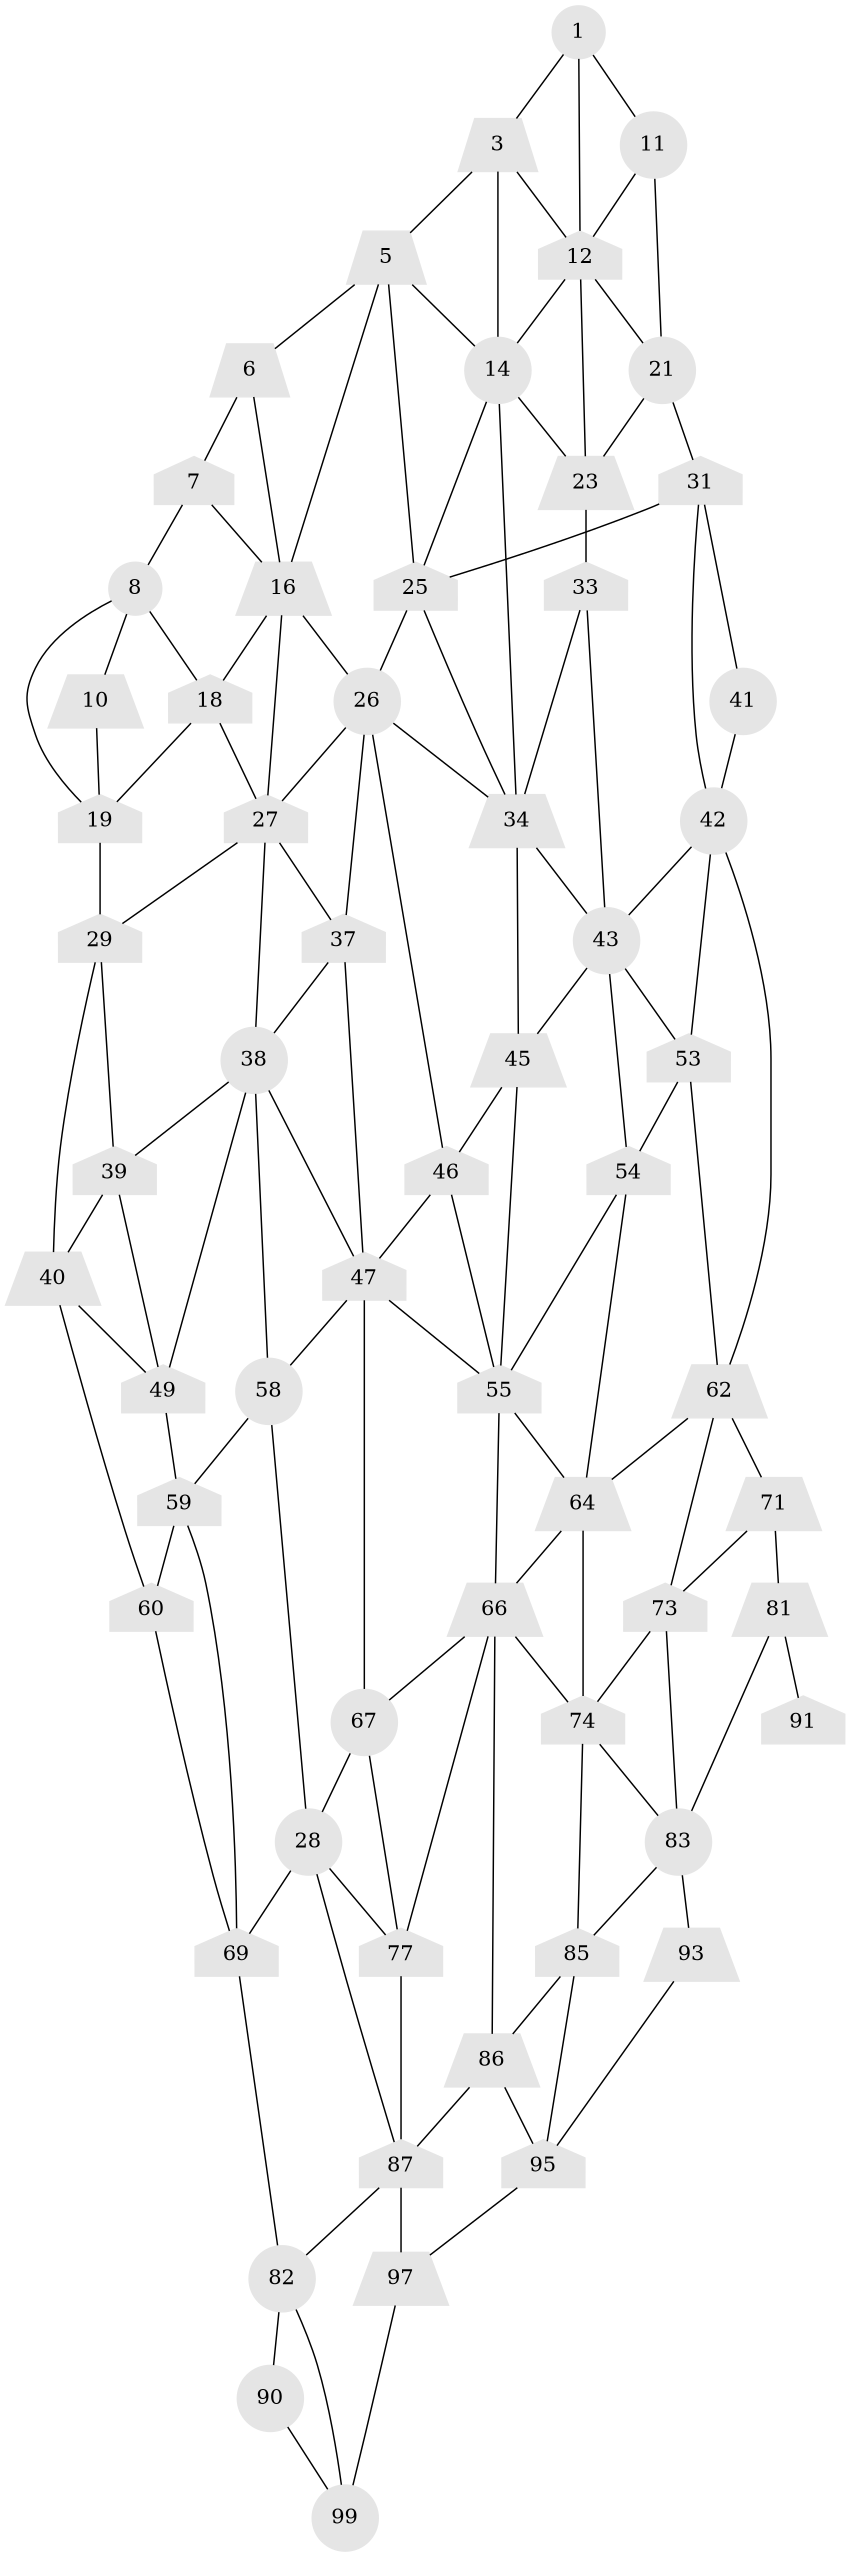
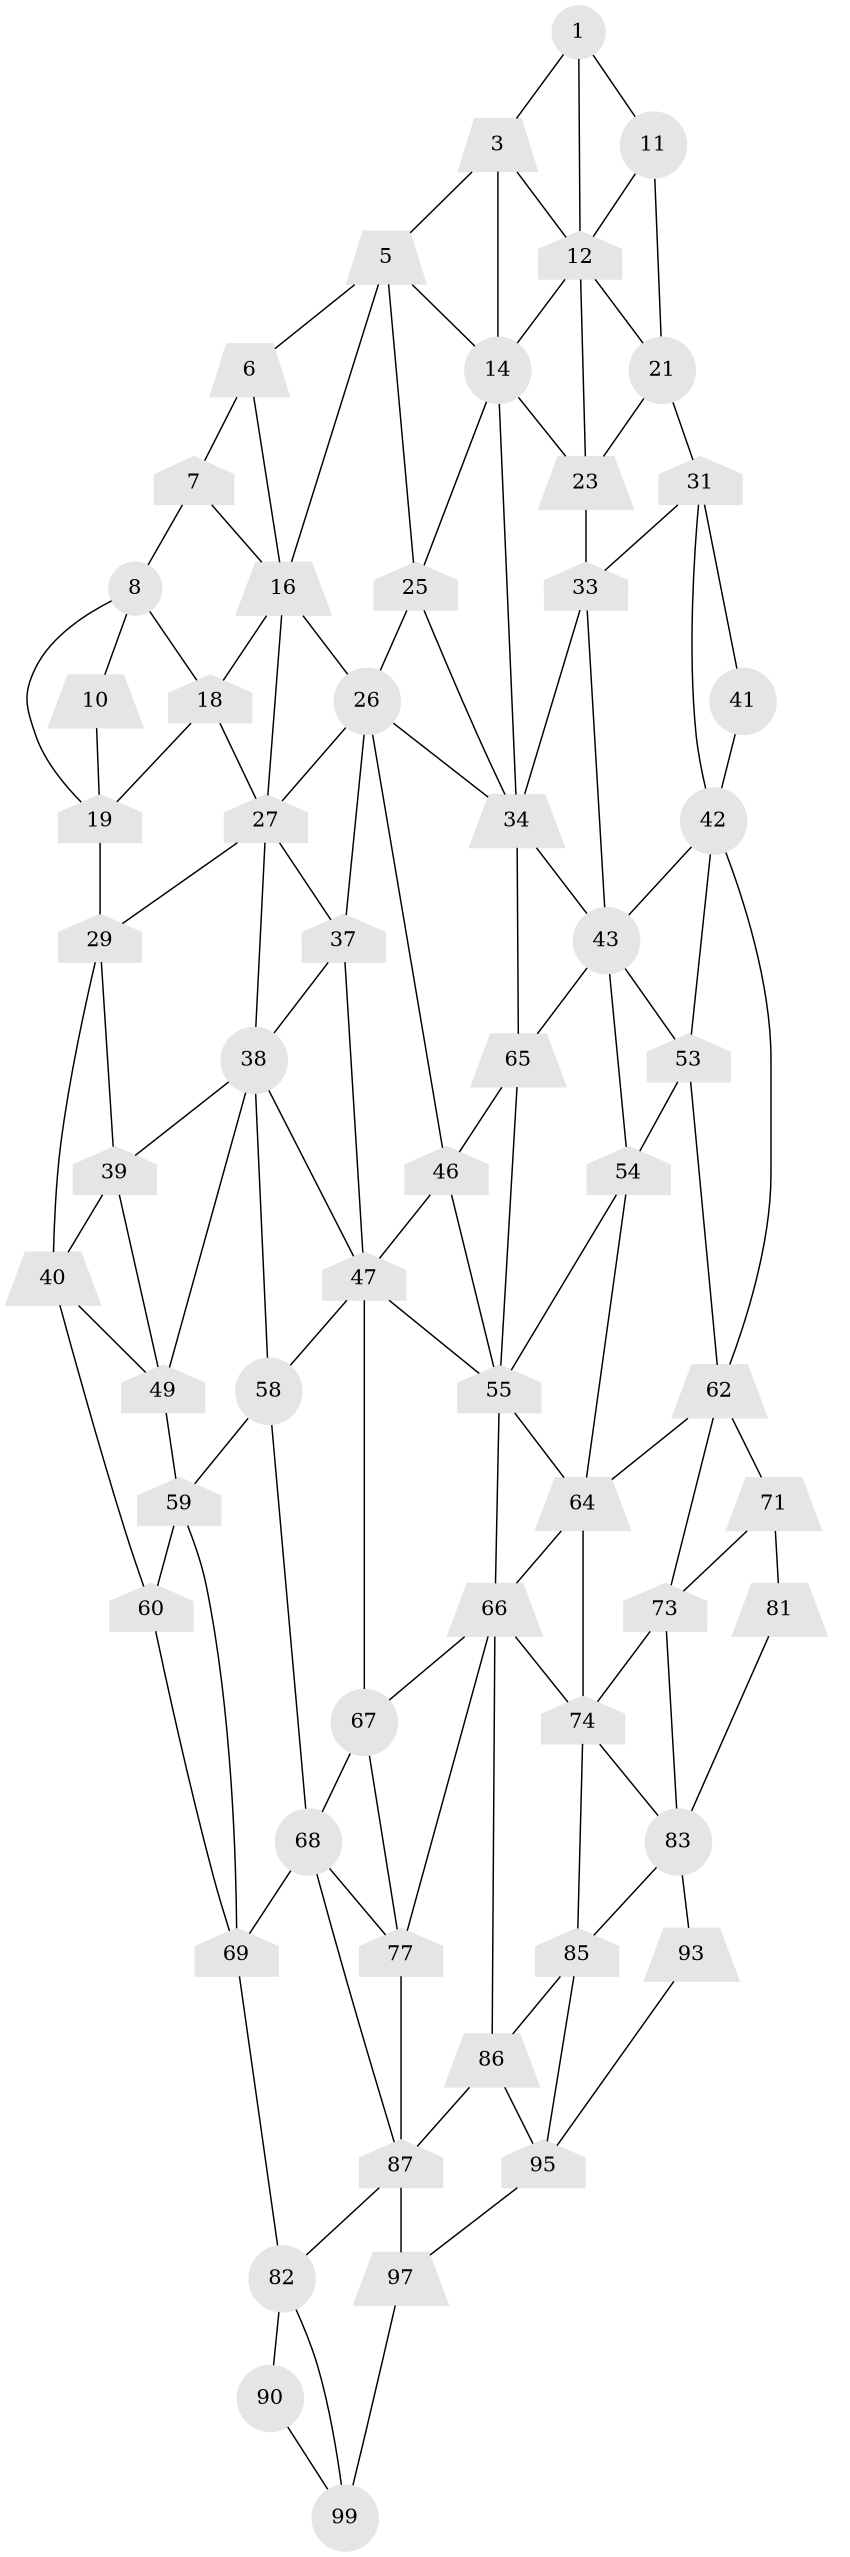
(555, 543) -> (641, 538)
(518, 1060) -> (518, 1060)
(803, 1722) -> none
(309, 1842) -> (309, 1842)
